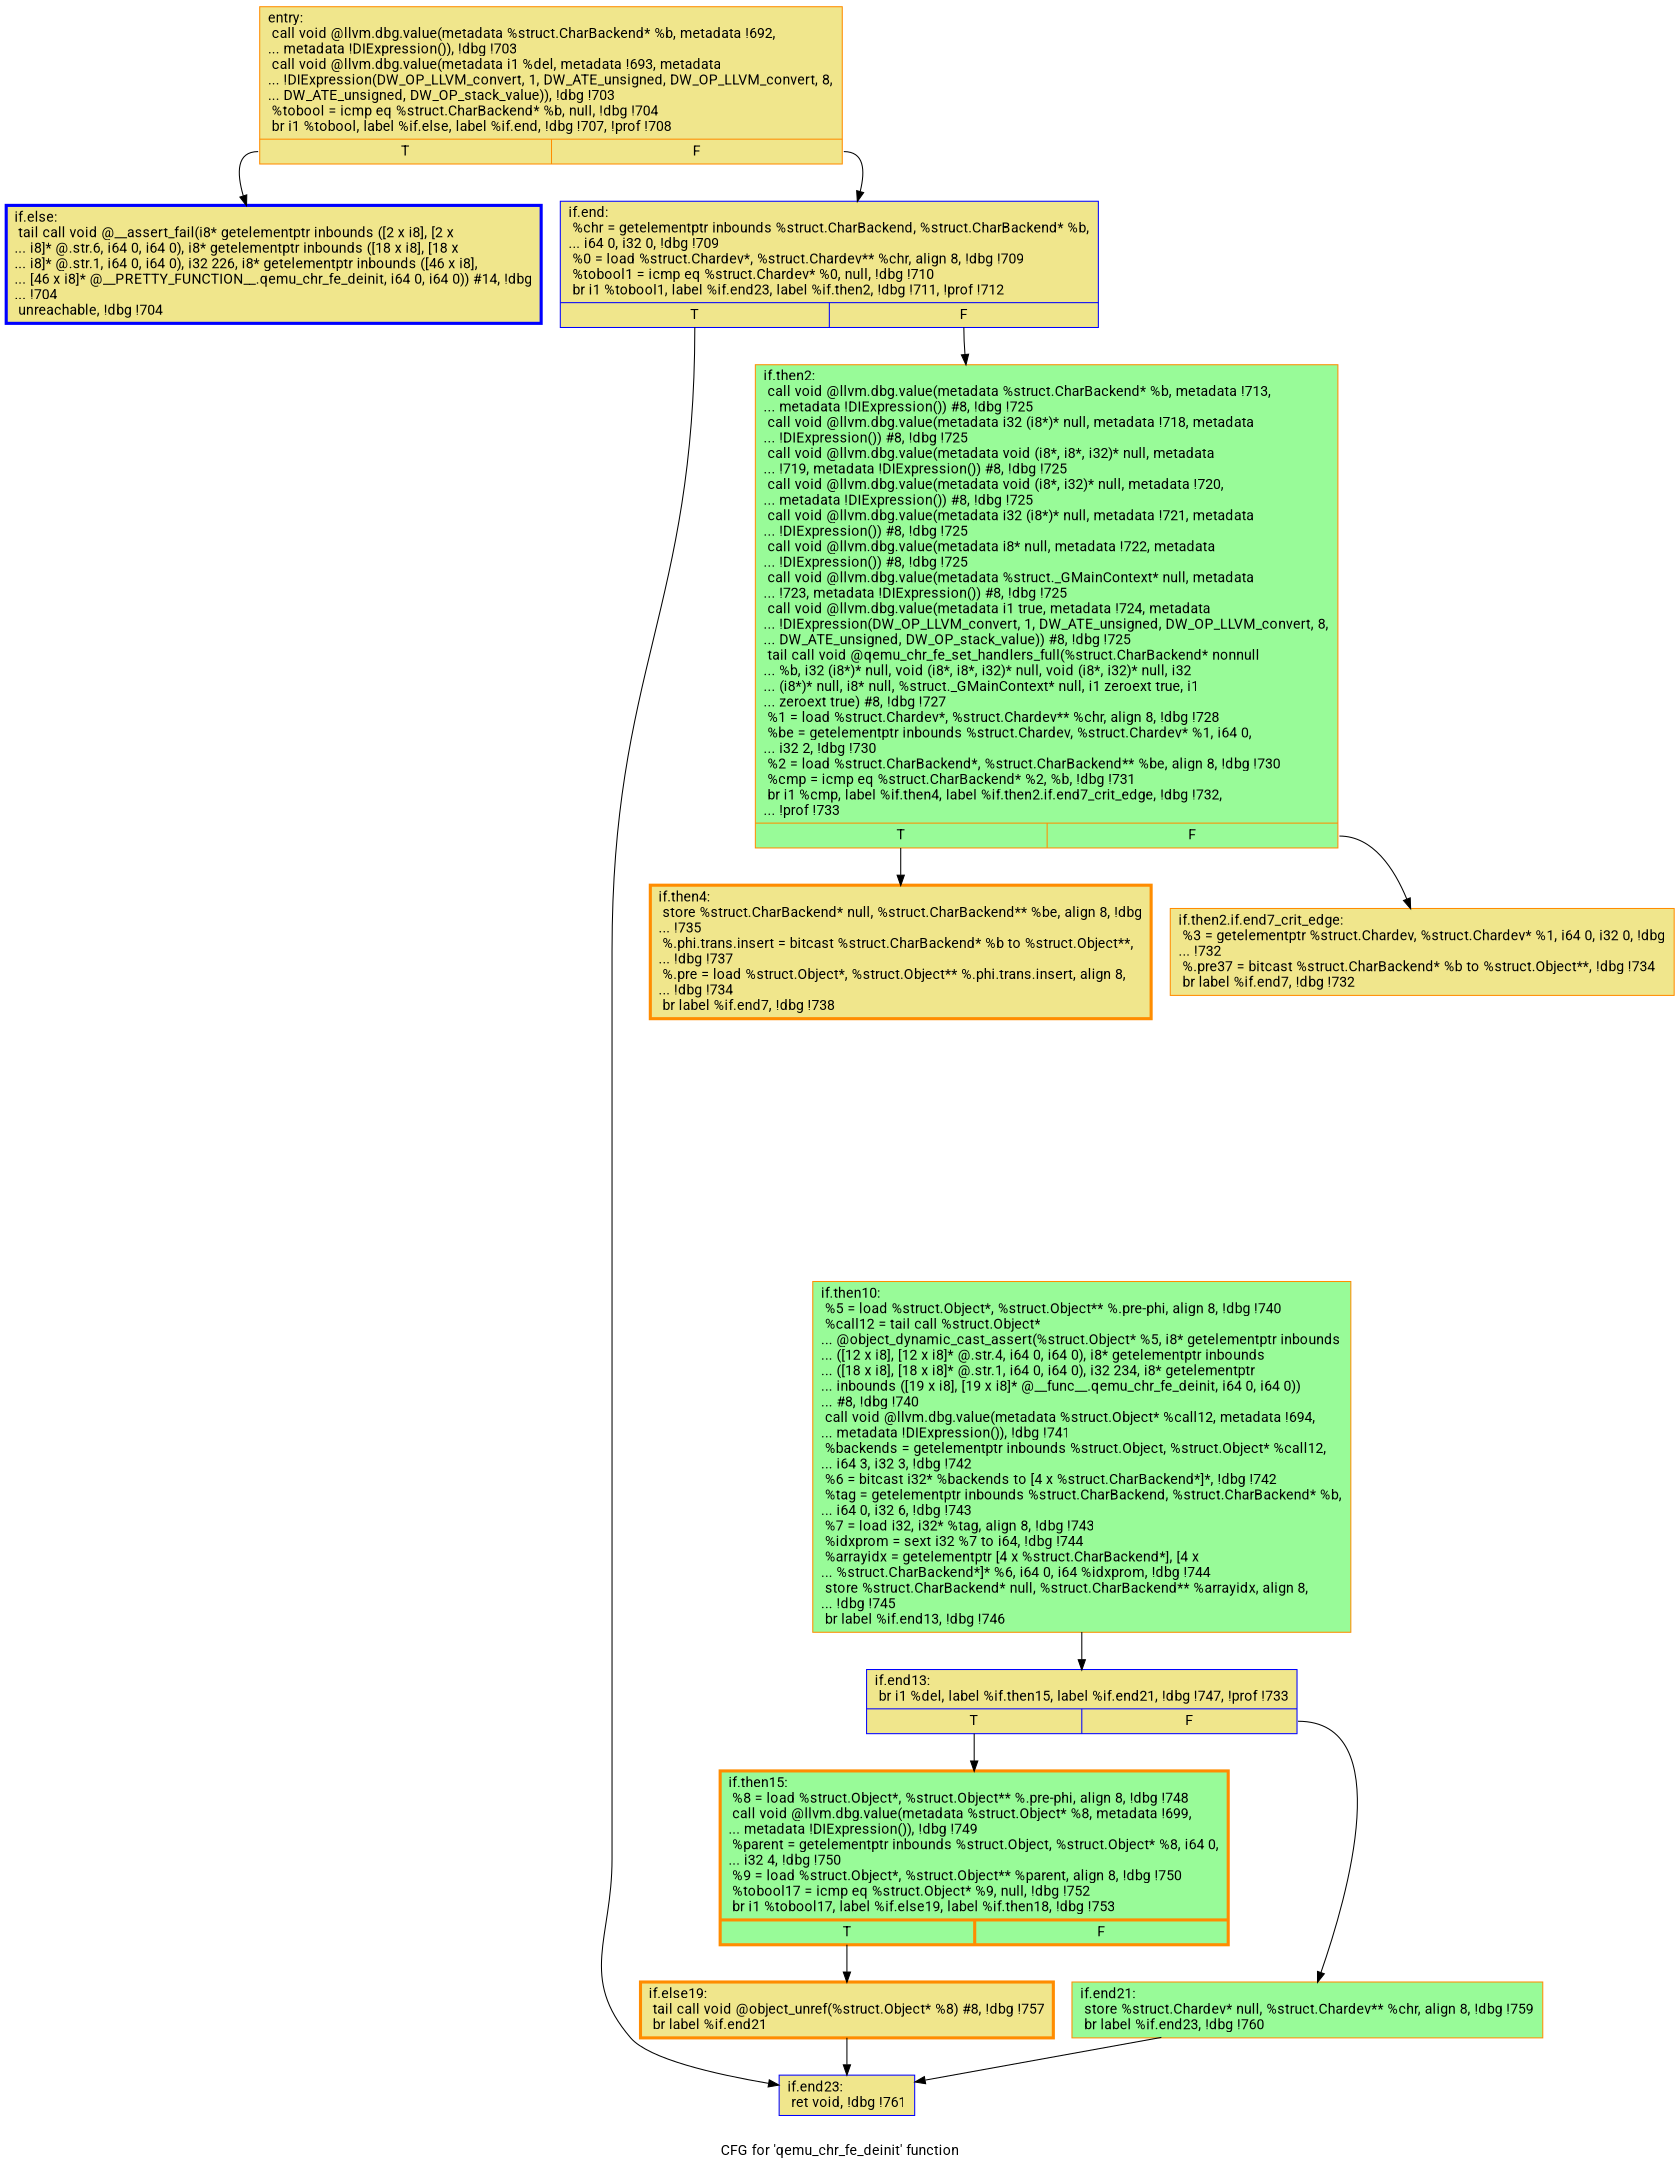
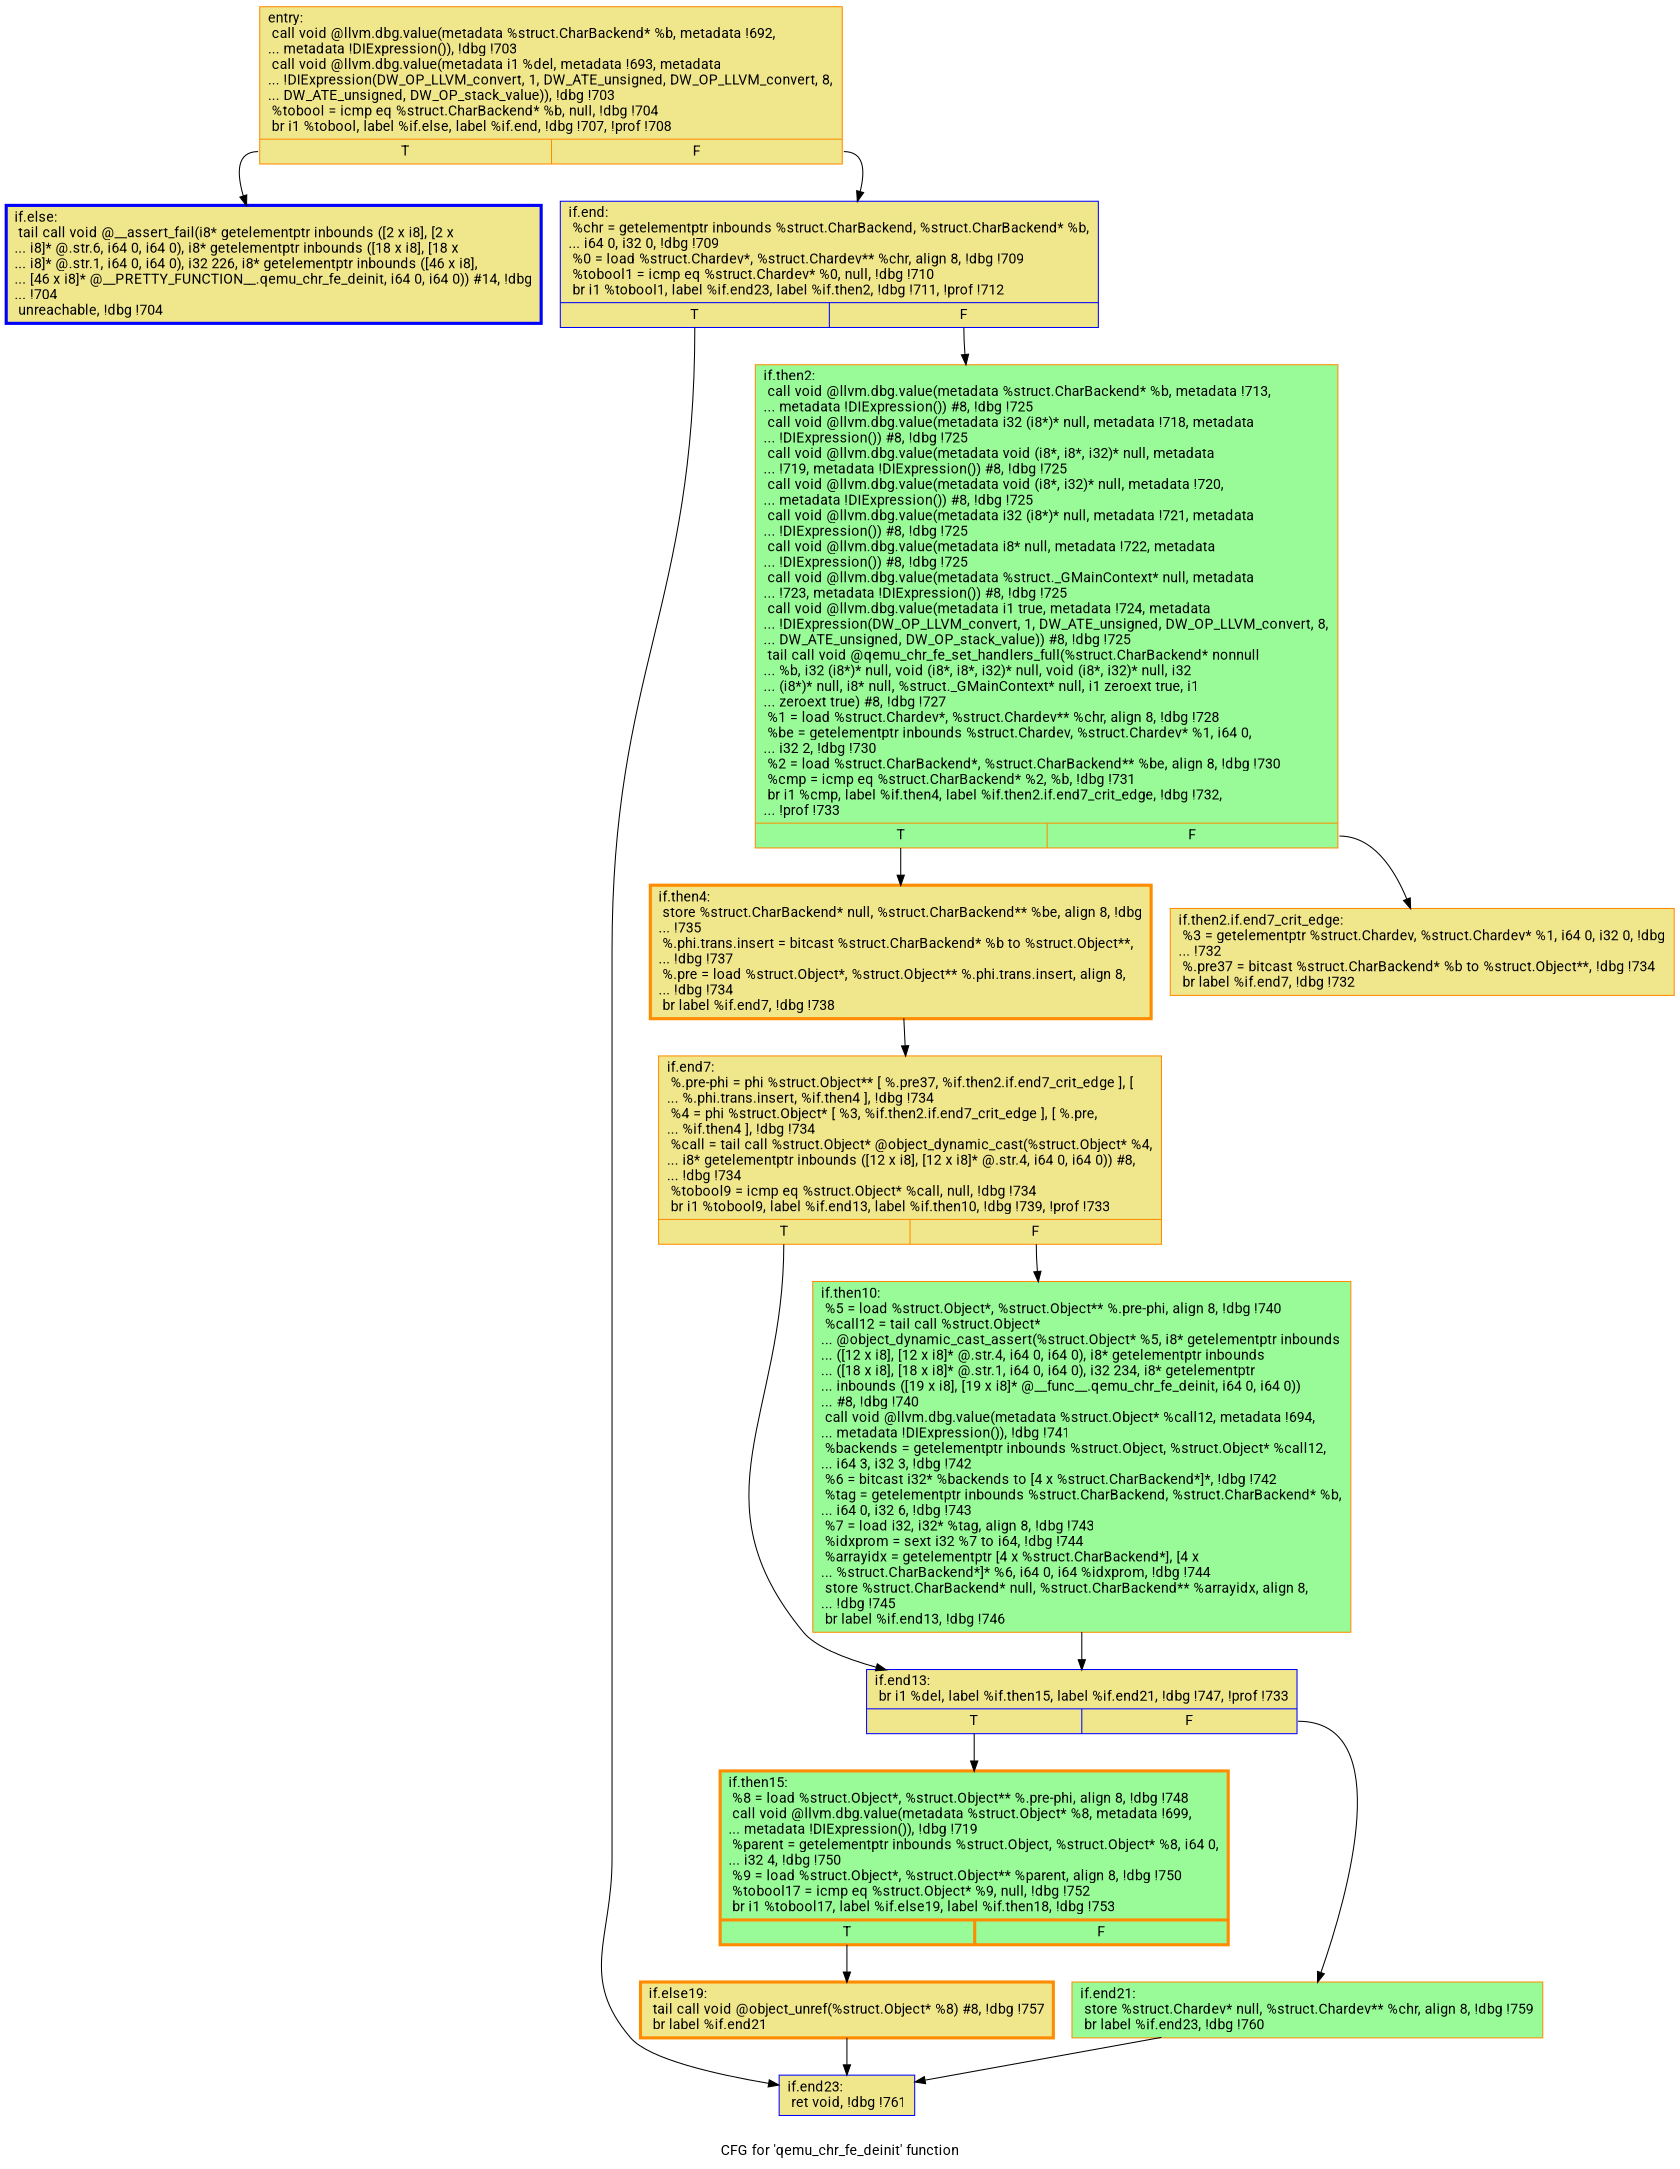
none -> (910, 1150)
(853, 1829) -> (853, 1829)
